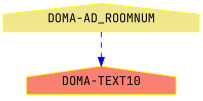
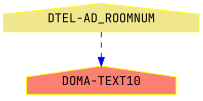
(101, 19) -> (101, 19)
